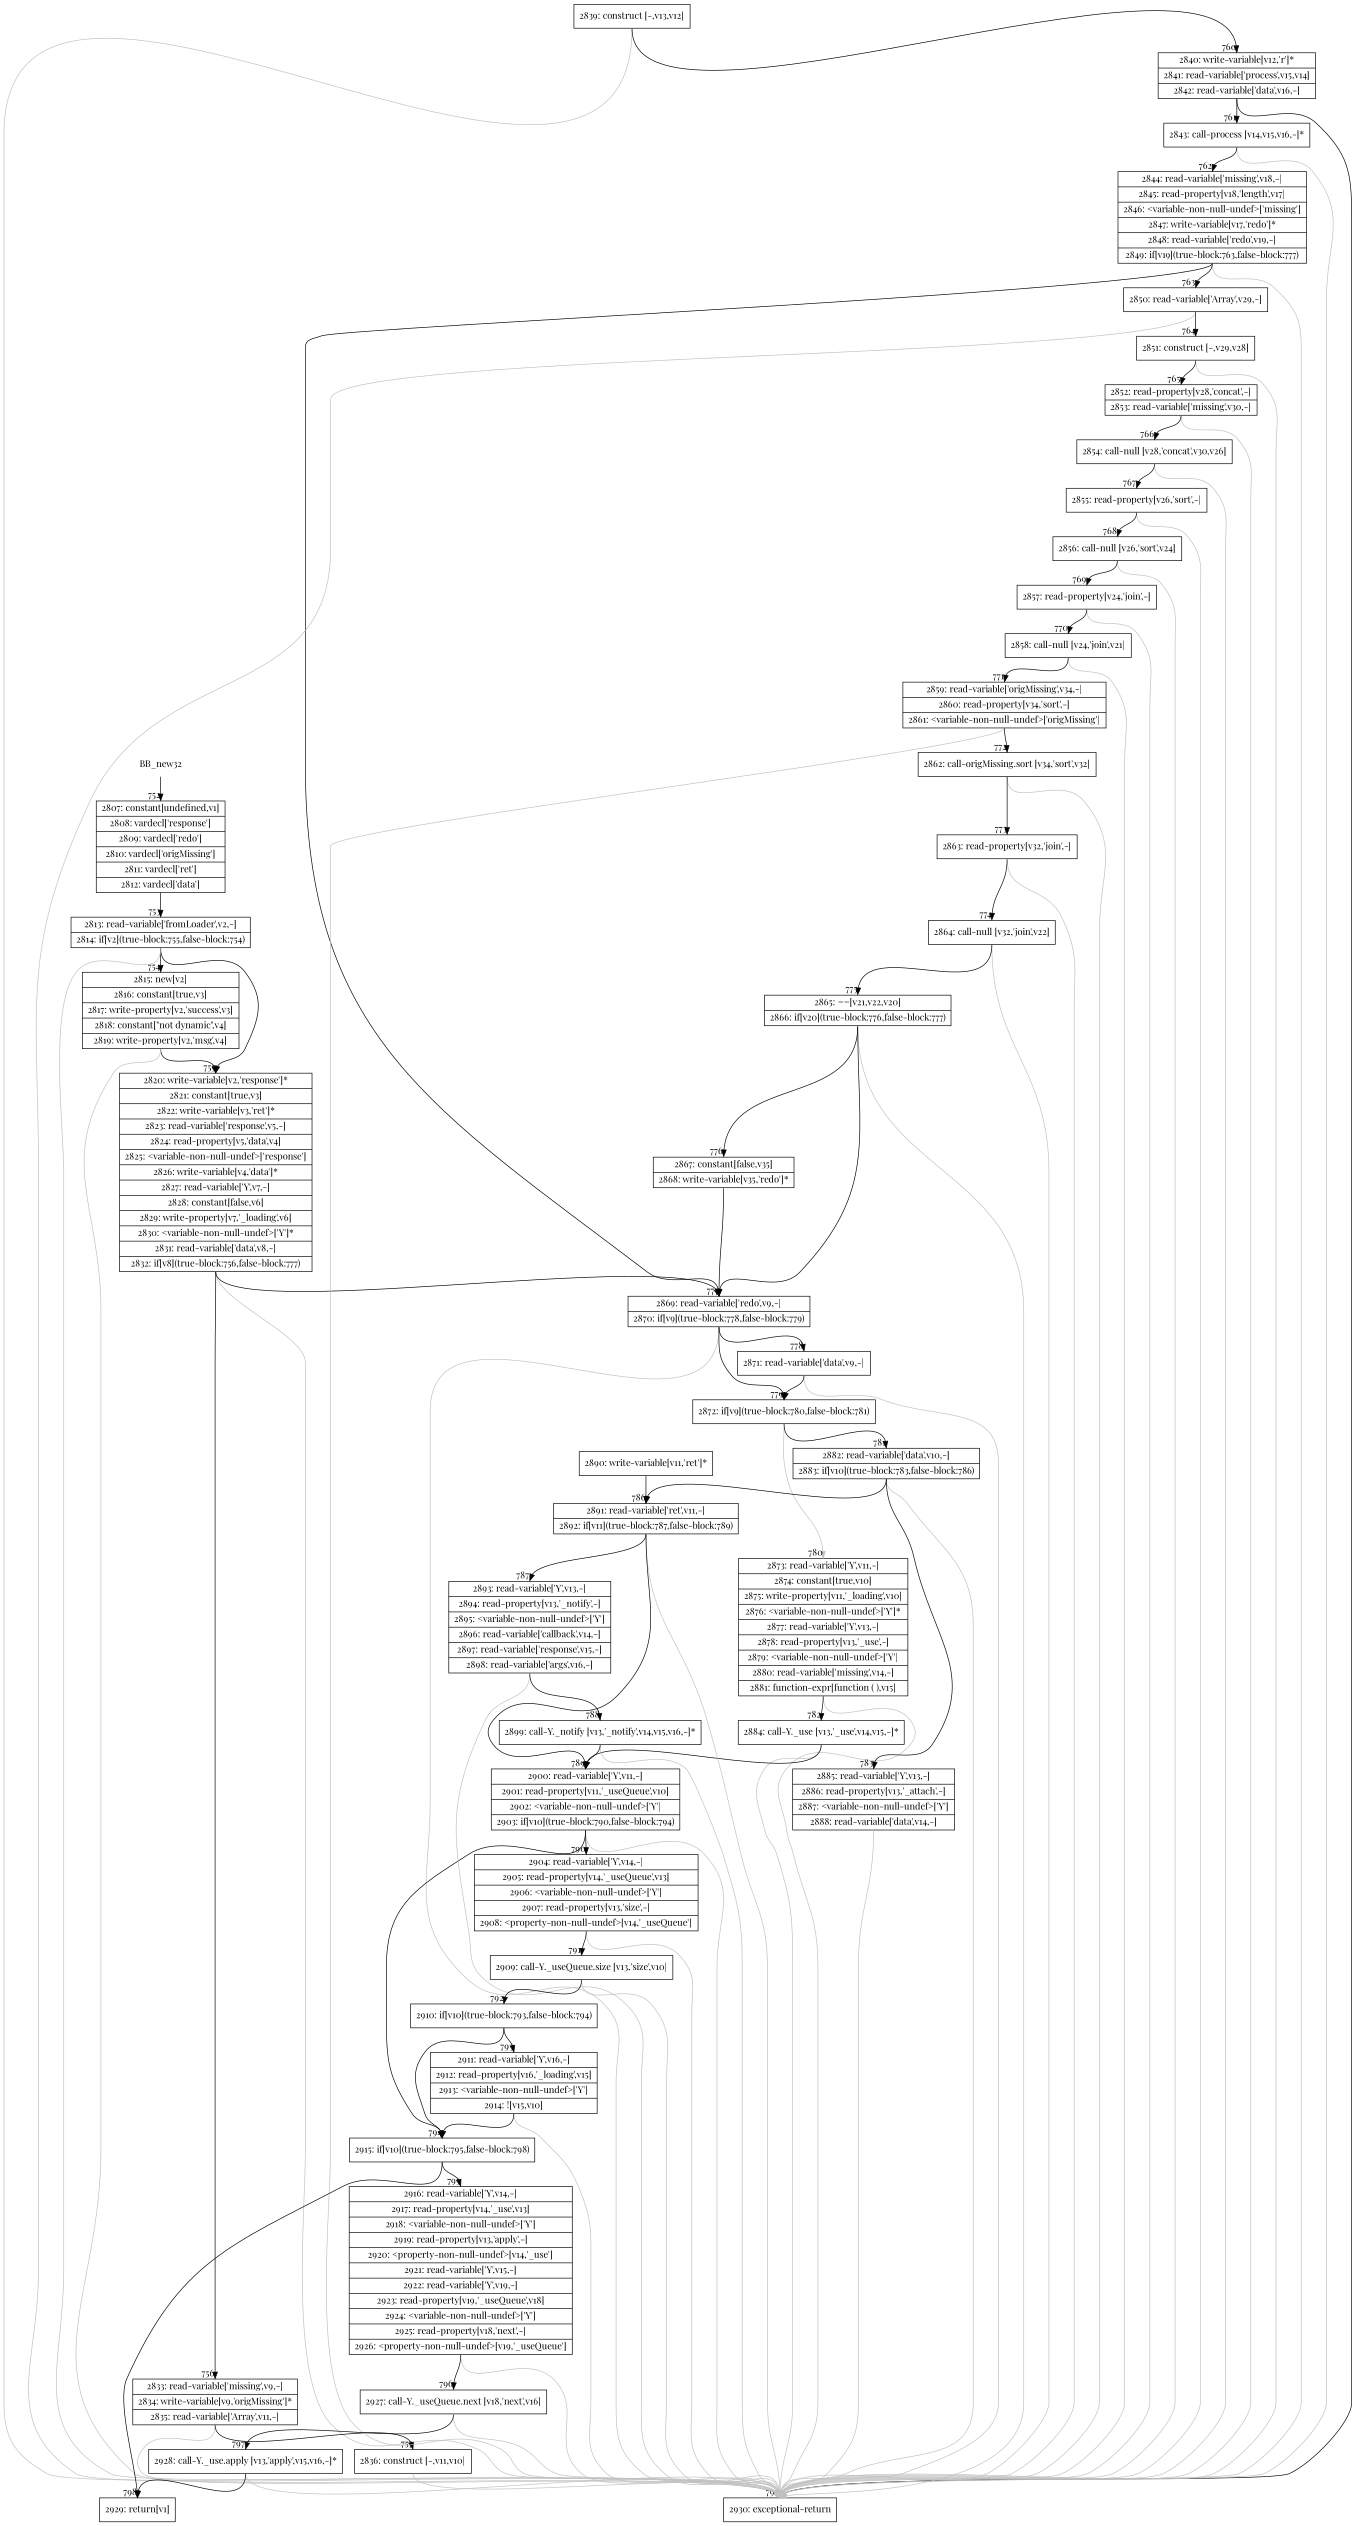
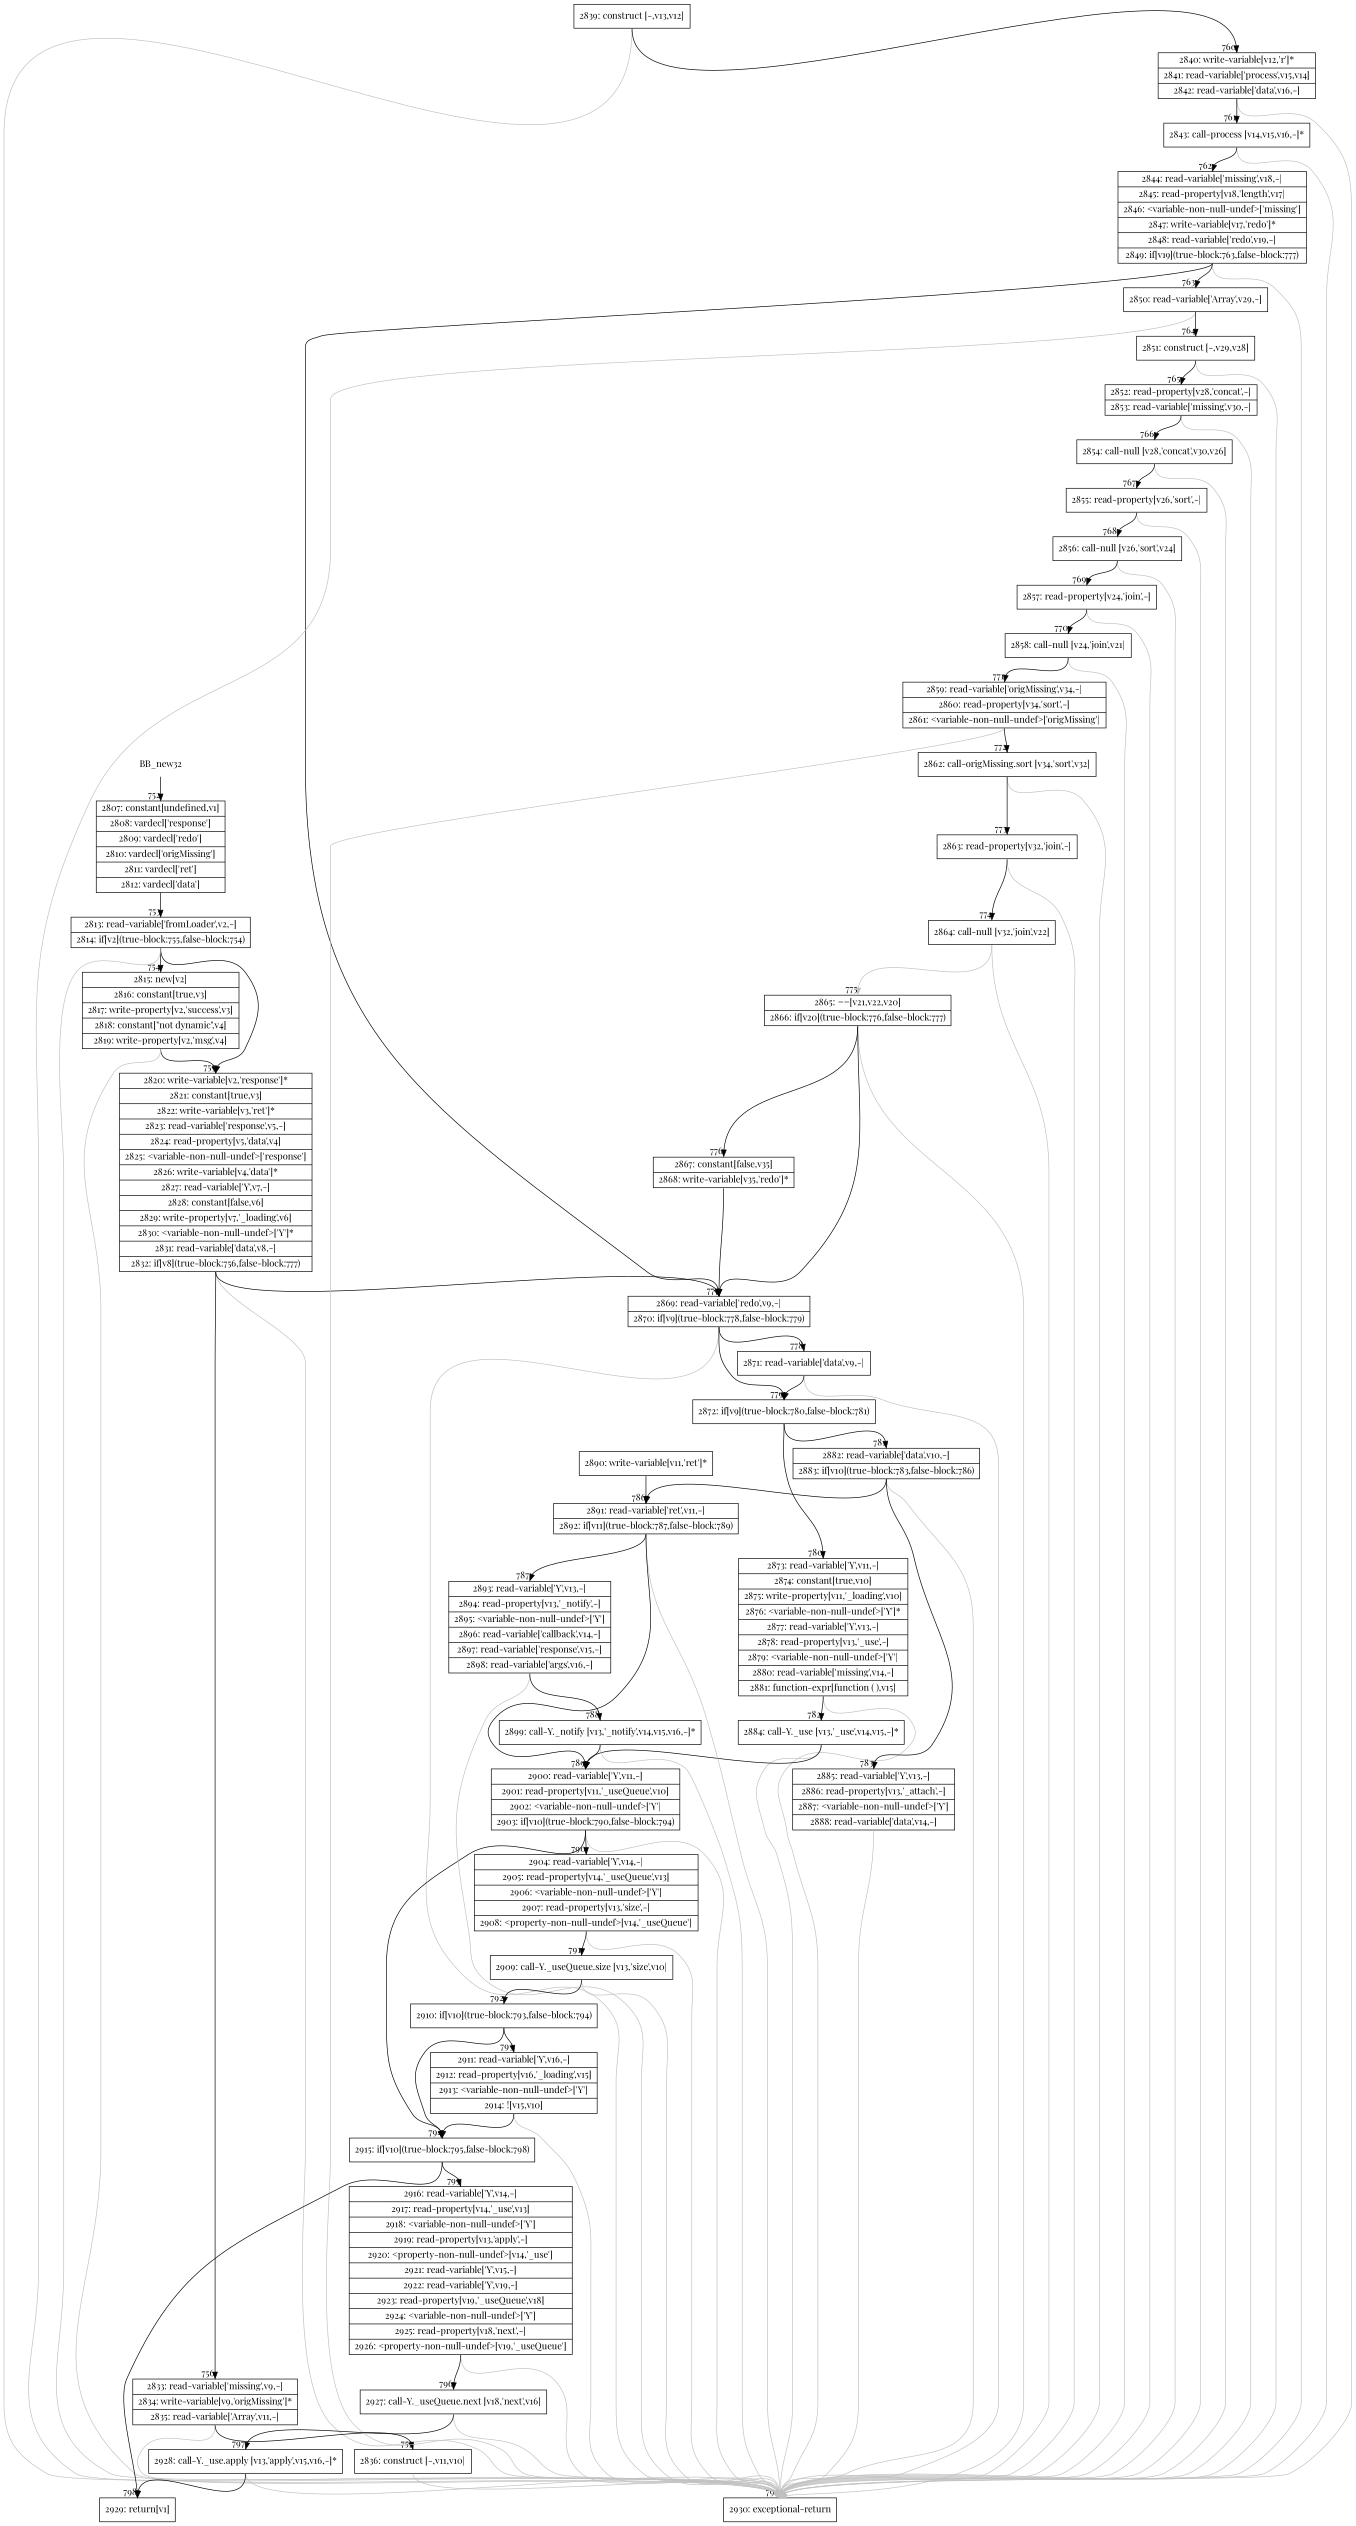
(928, 970) -> (928, 970)
(790, 1488) -> (790, 1488)
(1352, 1513) -> (1352, 1513)
